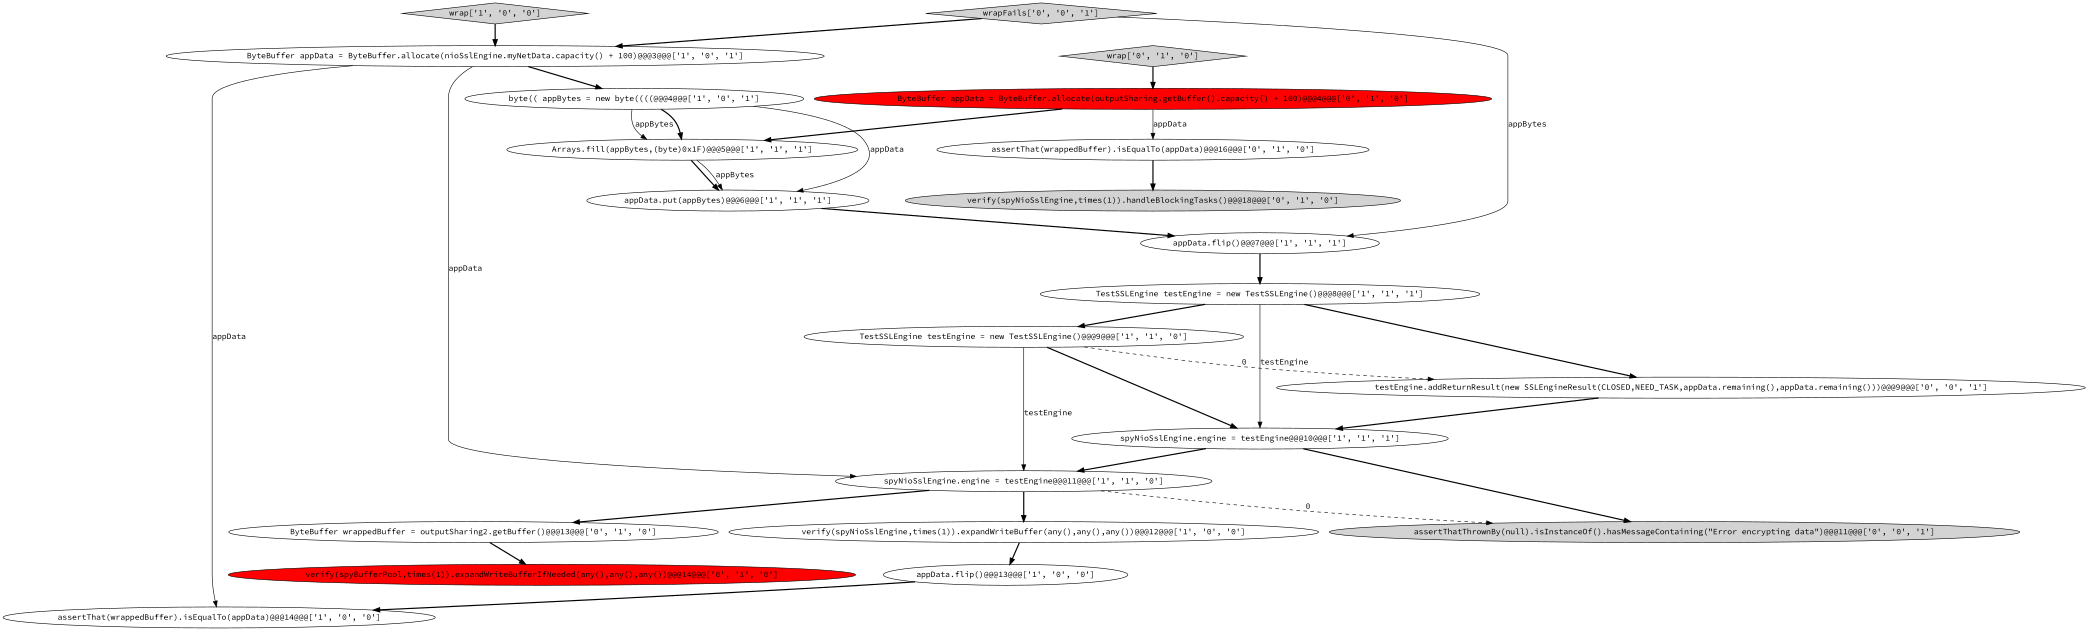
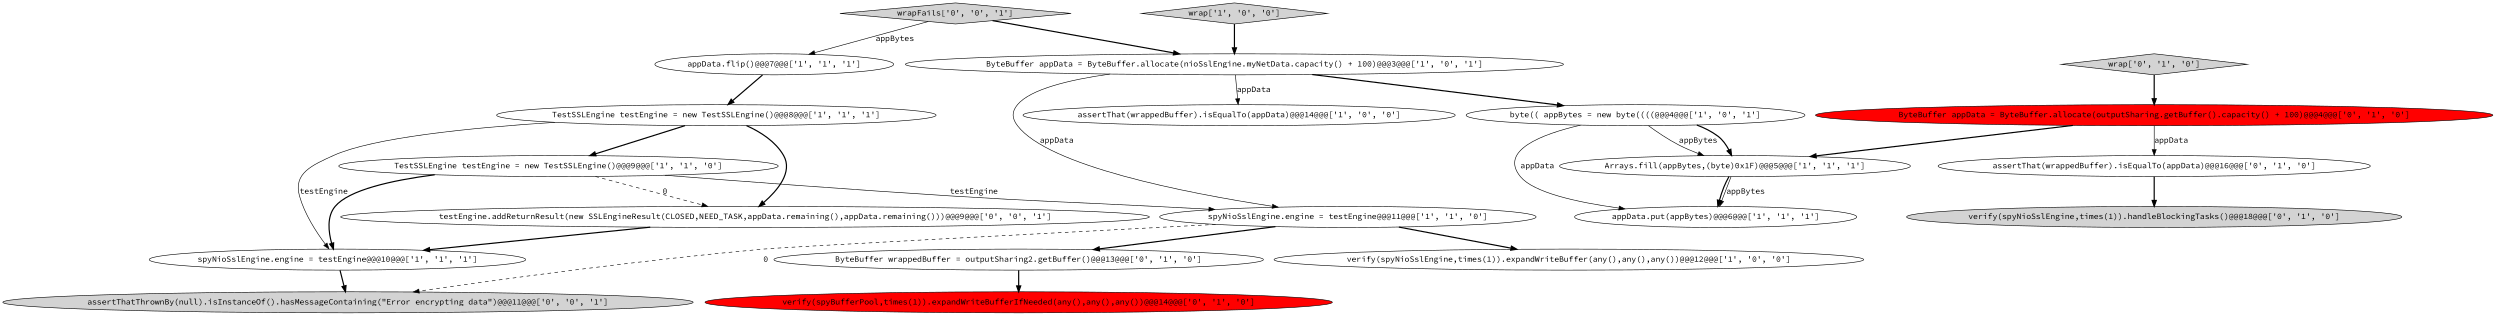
(995, 222) -> none
(1145, 459) -> none
(1006, 575) -> none
